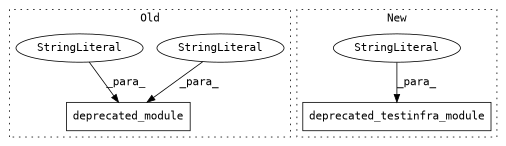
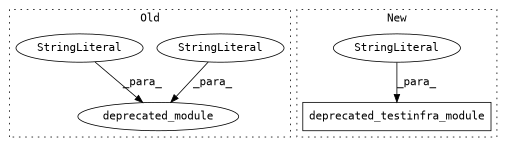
(128, 117) -> (158, 117)
